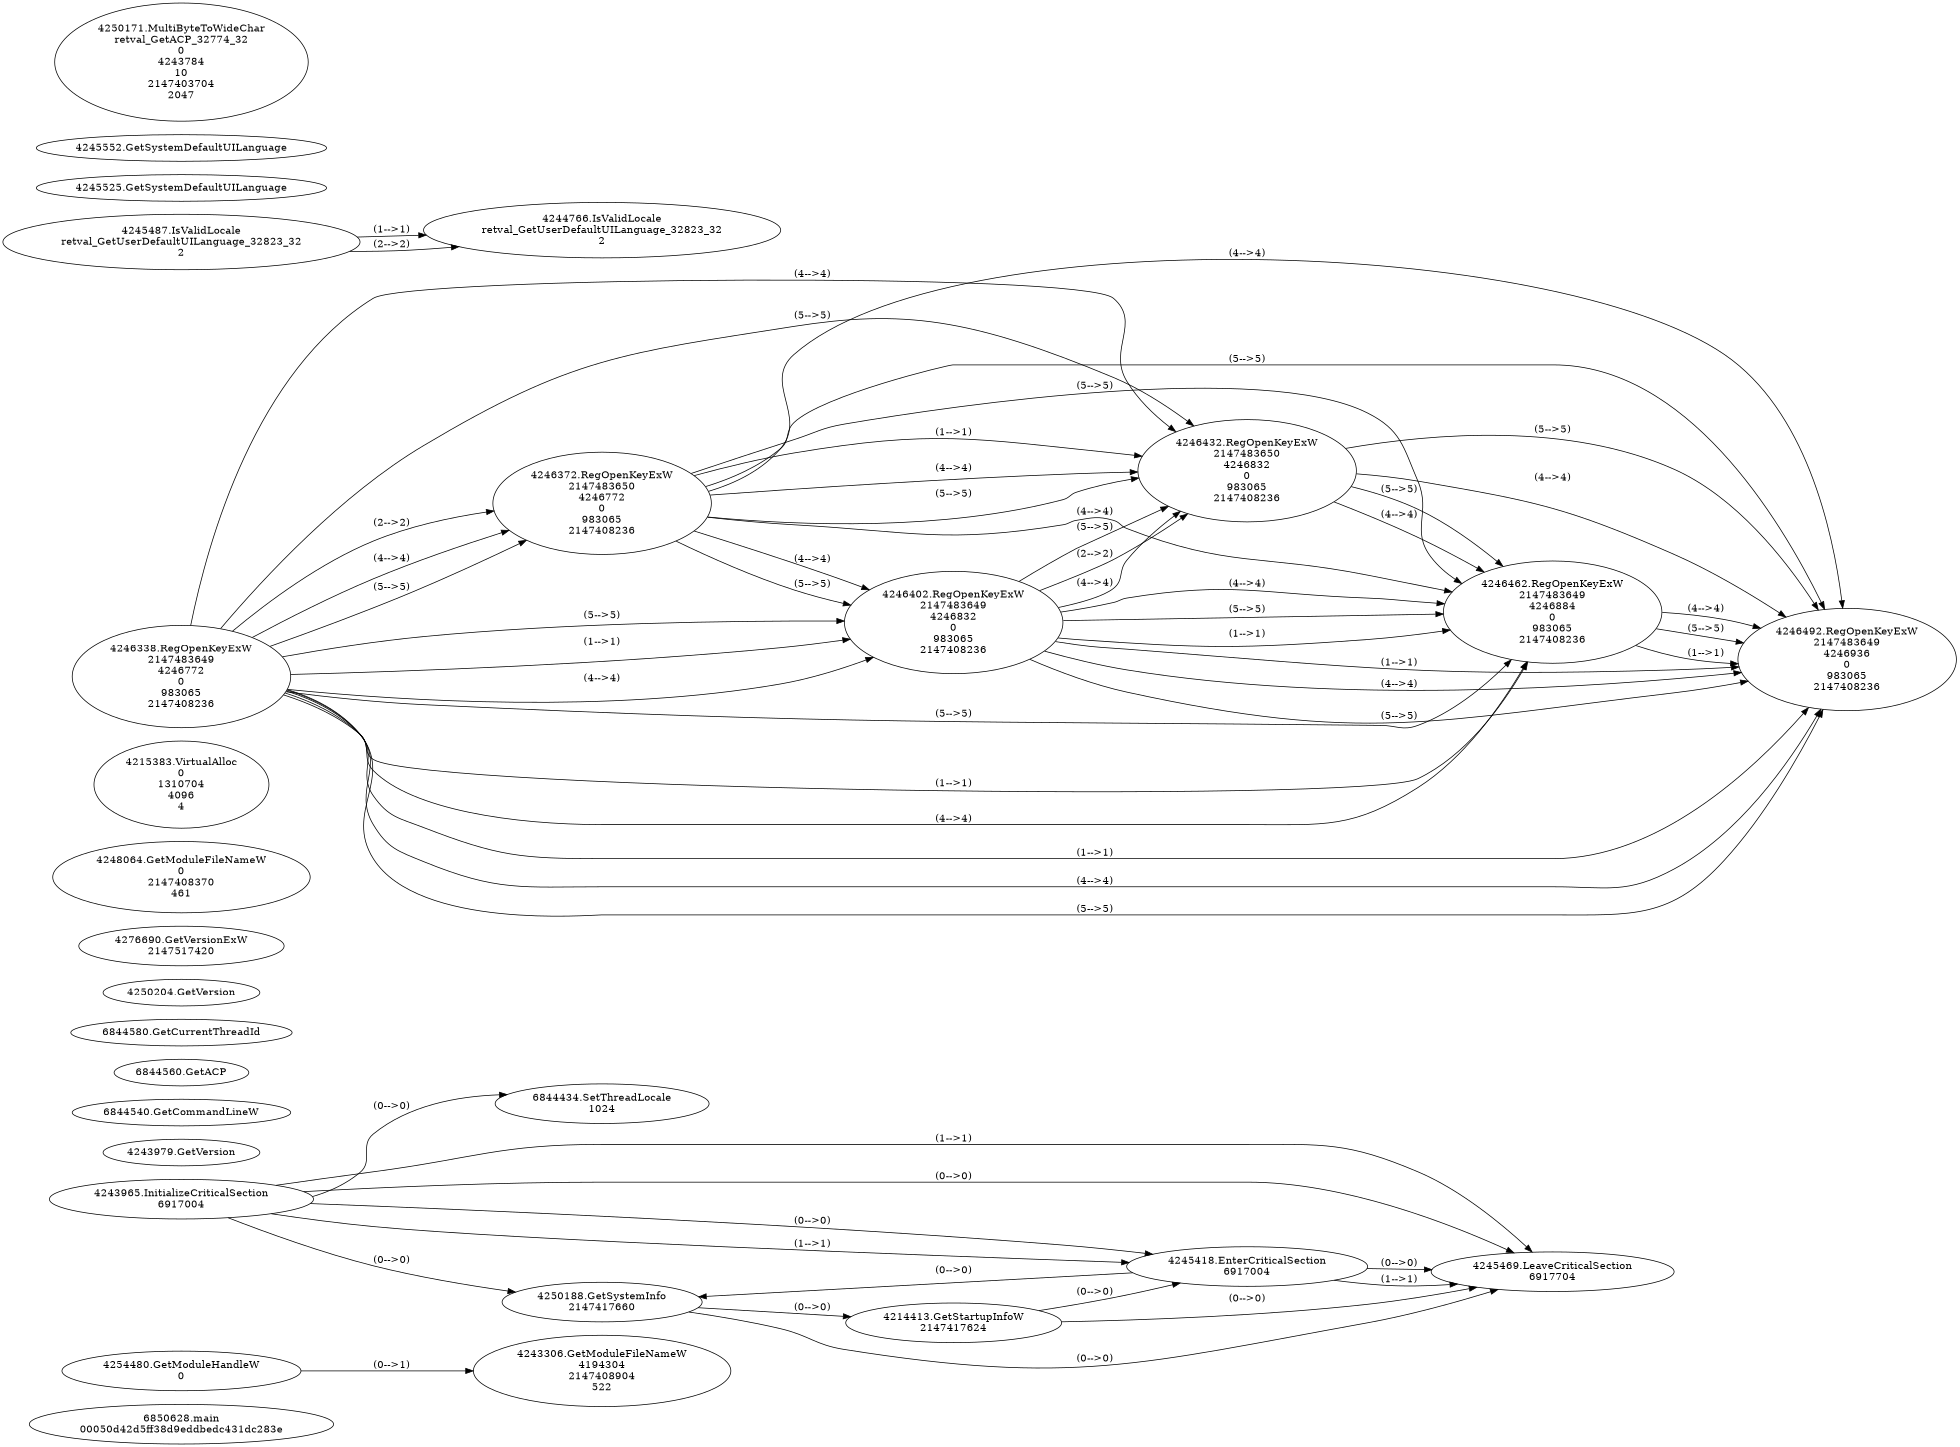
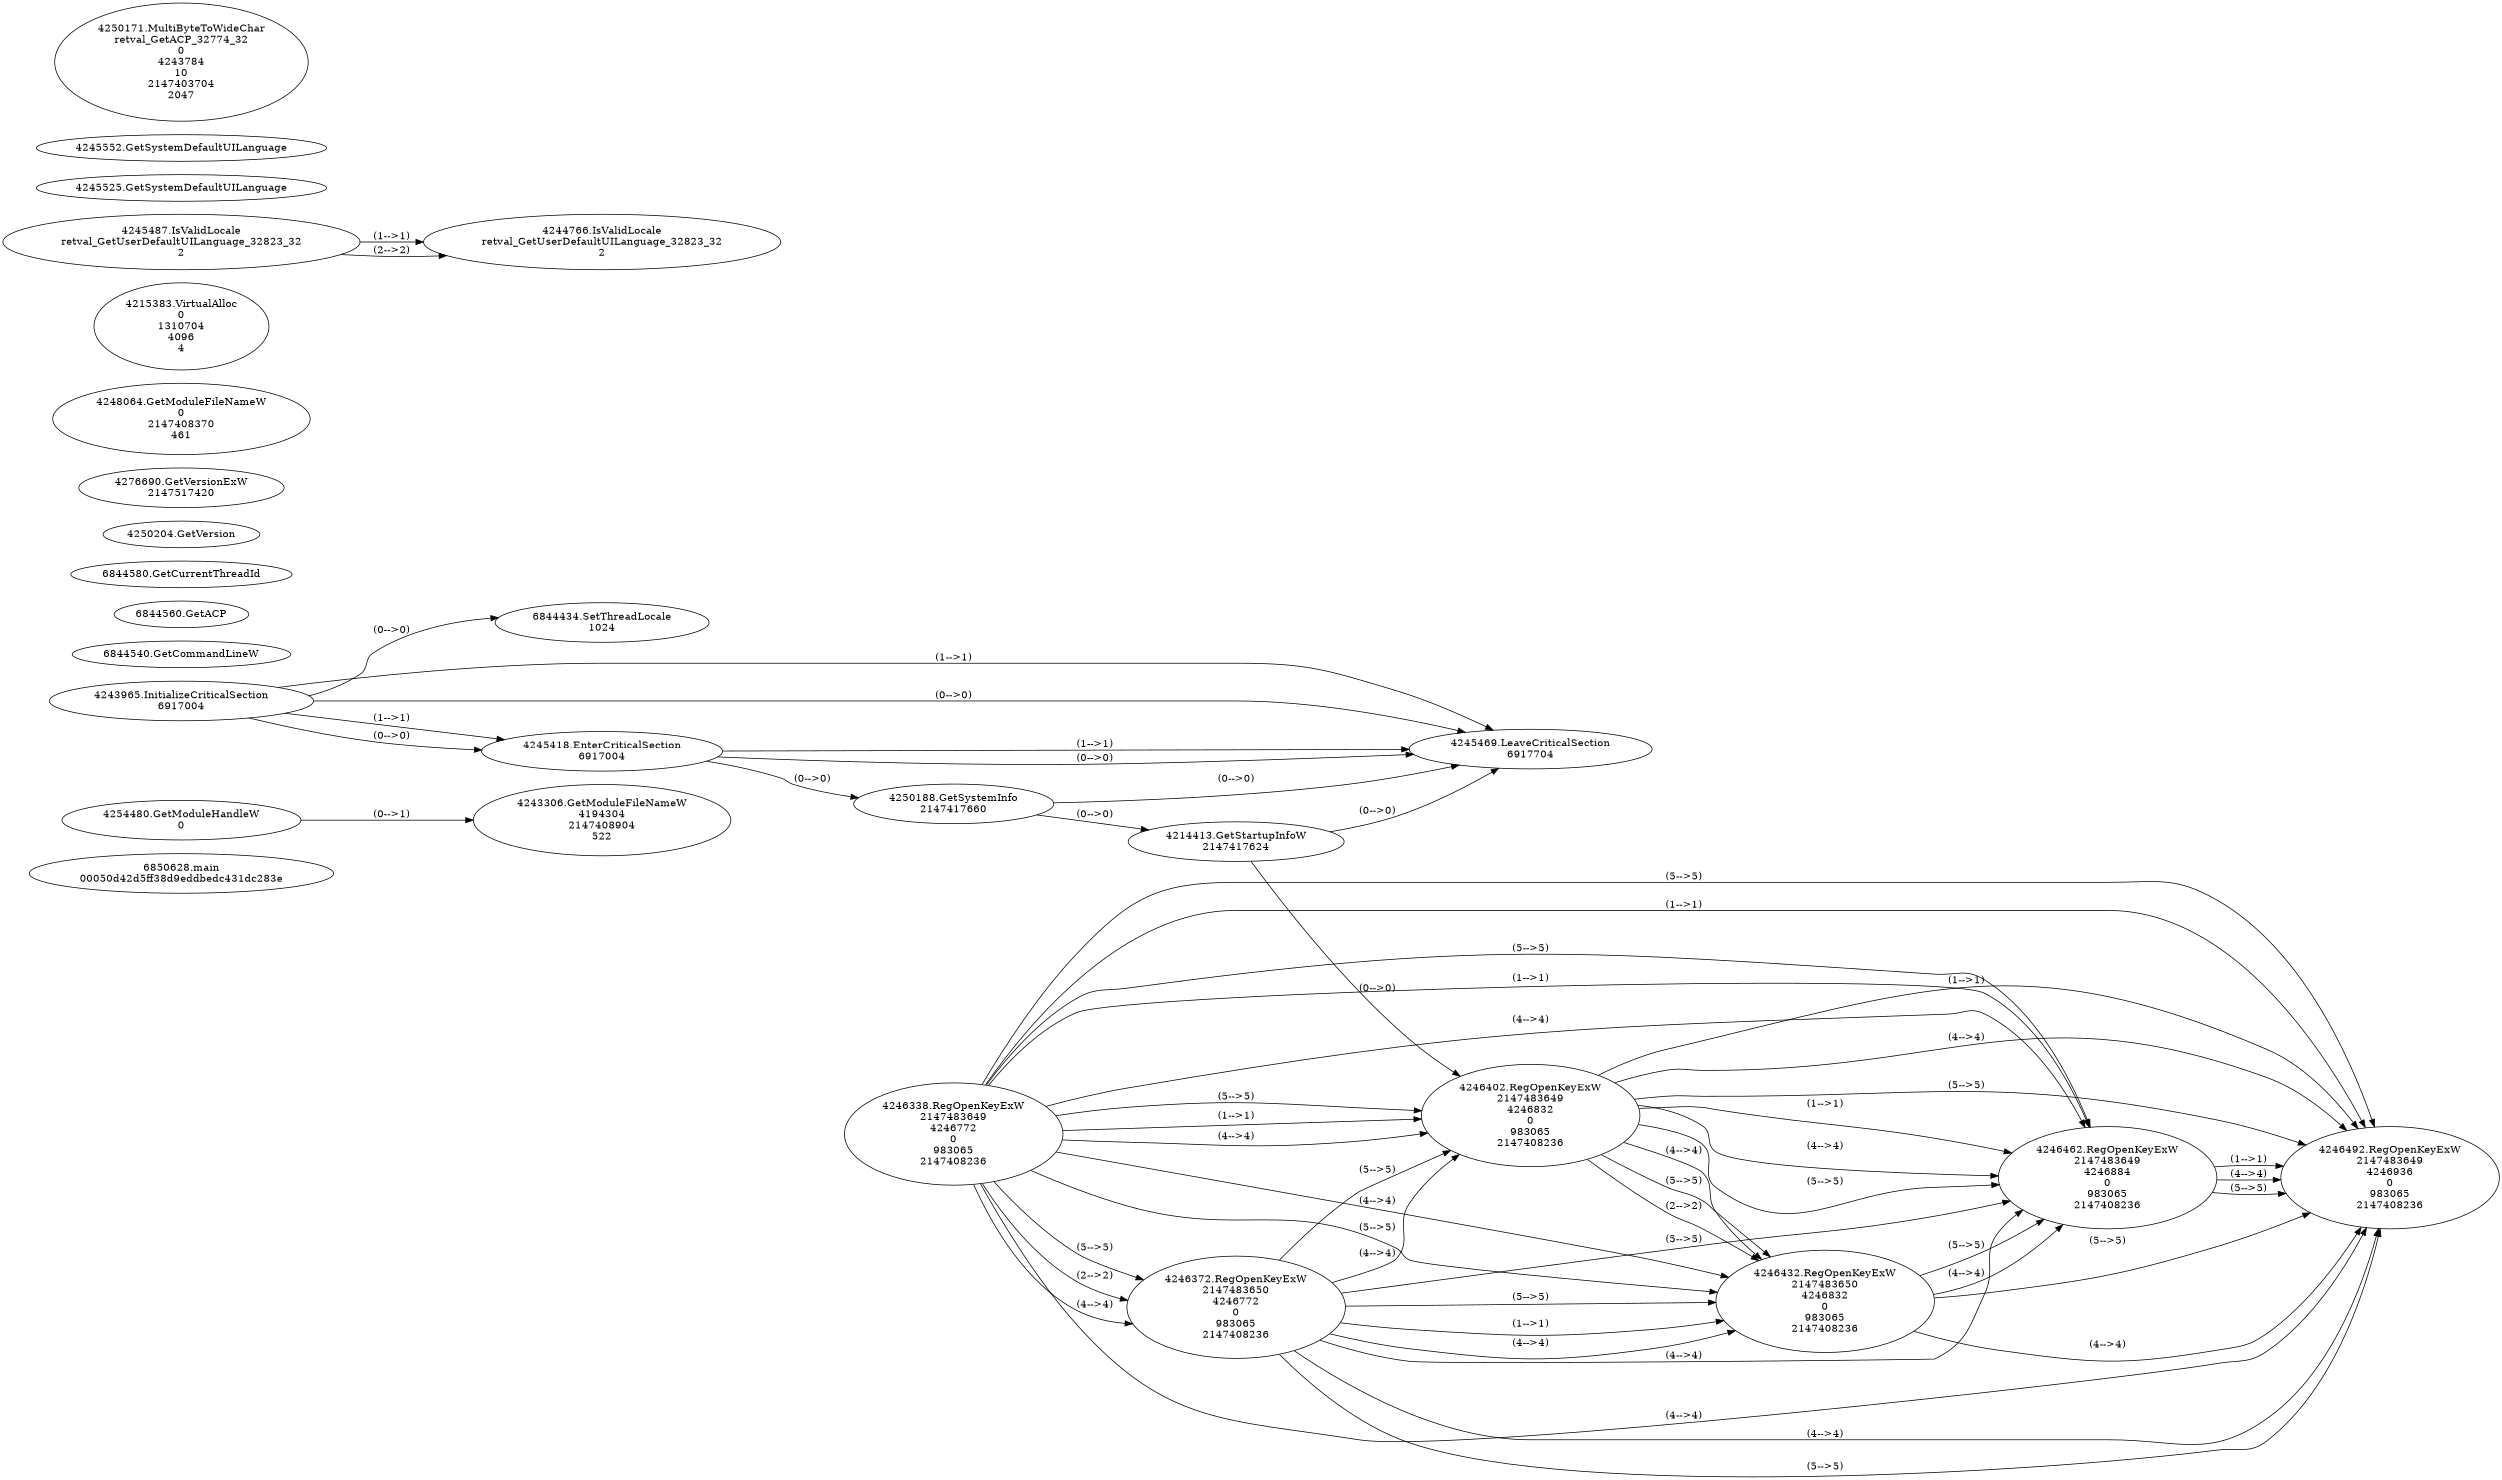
(181, 1153) -> none
(366, 1264) -> none
(1106, 1299) -> (1344, 975)
